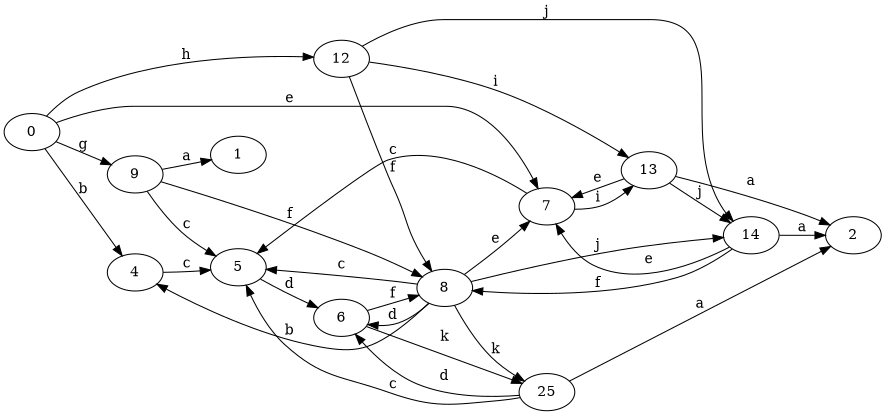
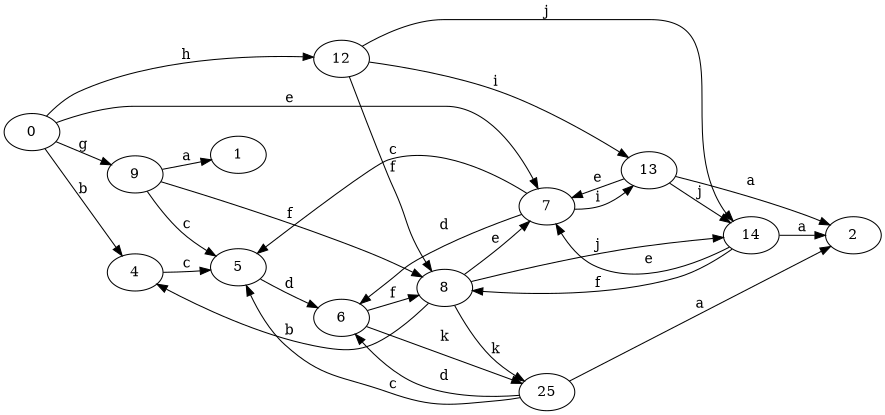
(347, 276) -> none
(394, 324) -> (441, 248)
